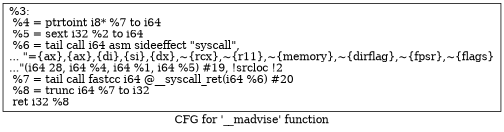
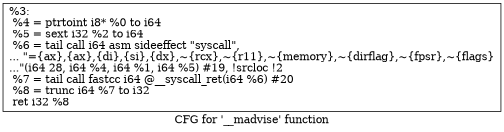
(85, 23) -> (85, 23)
